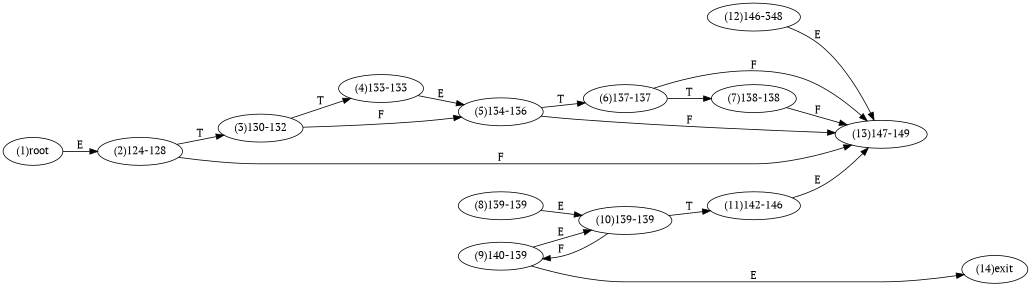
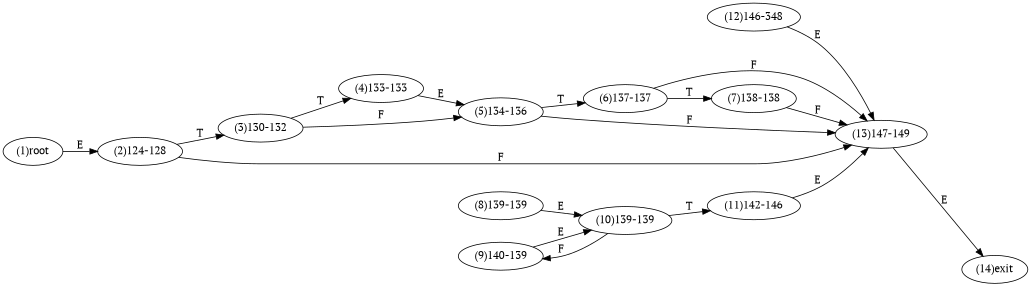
(743, 282) -> (936, 199)
